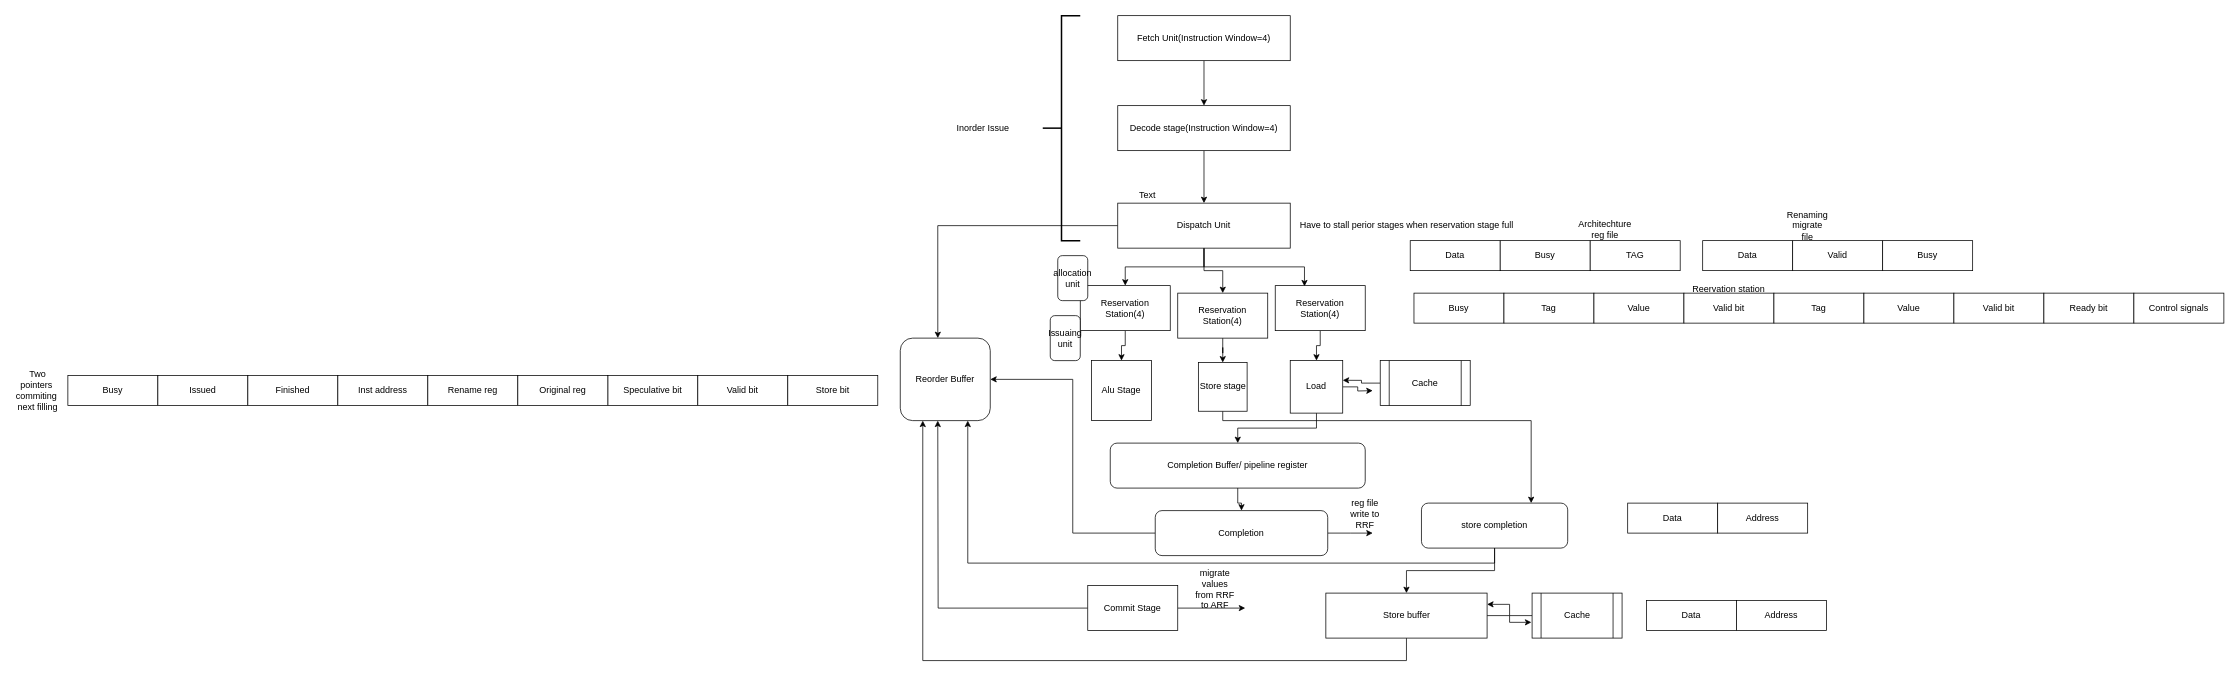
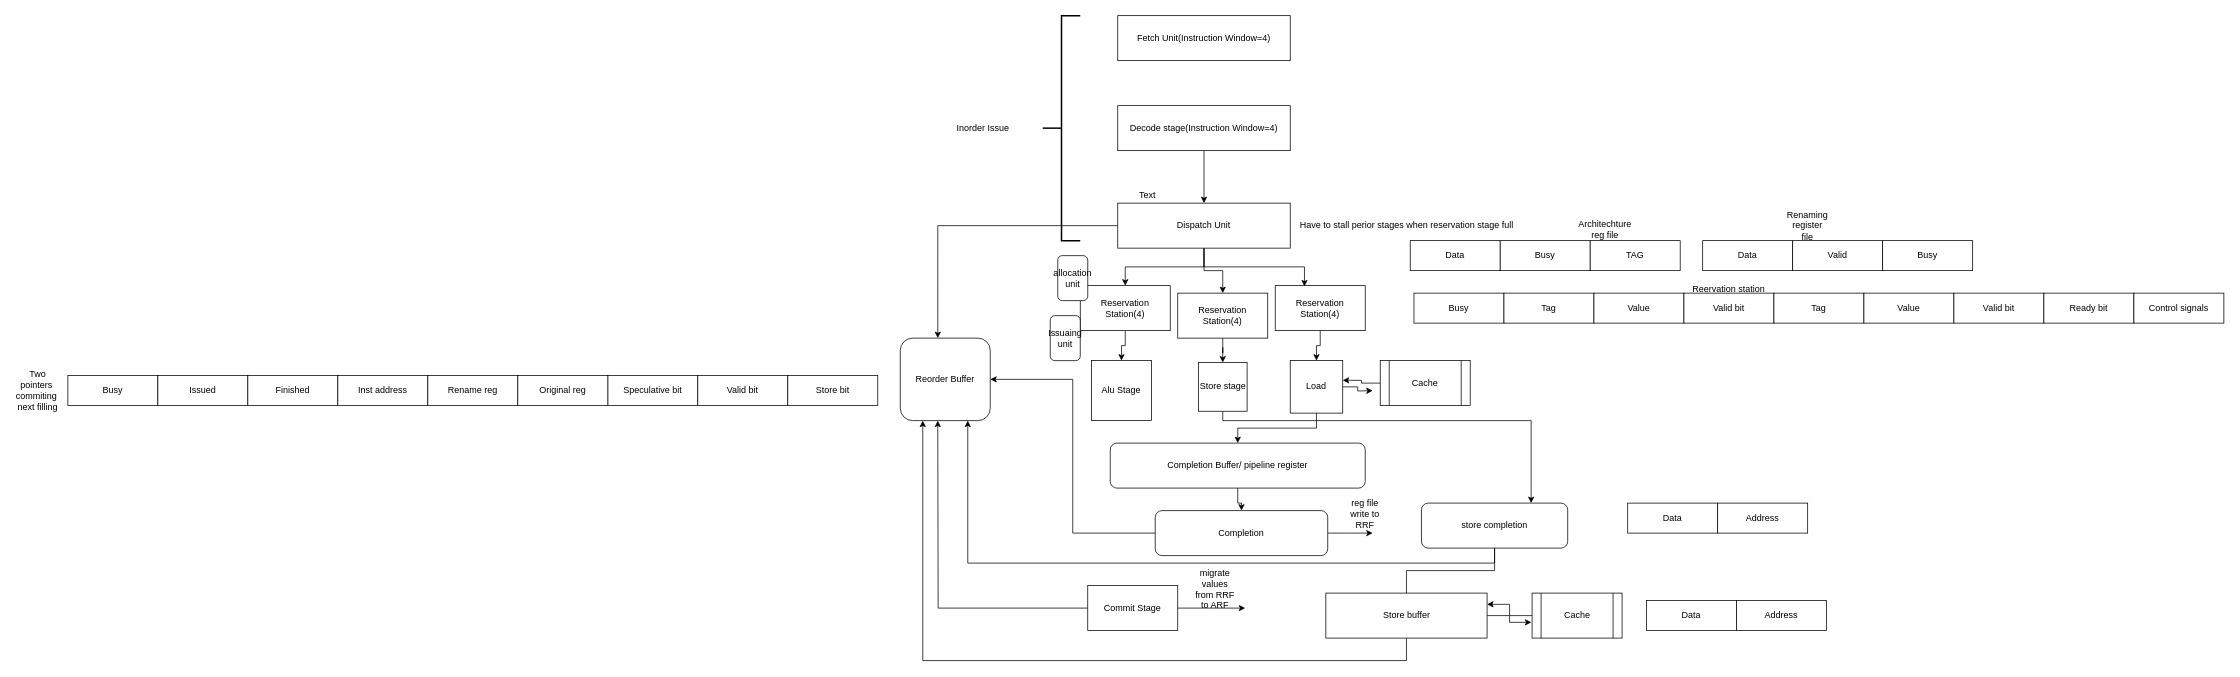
(1204, 99) -> none
(1808, 225) -> (1808, 225)
(1407, 586) -> (1407, 588)
